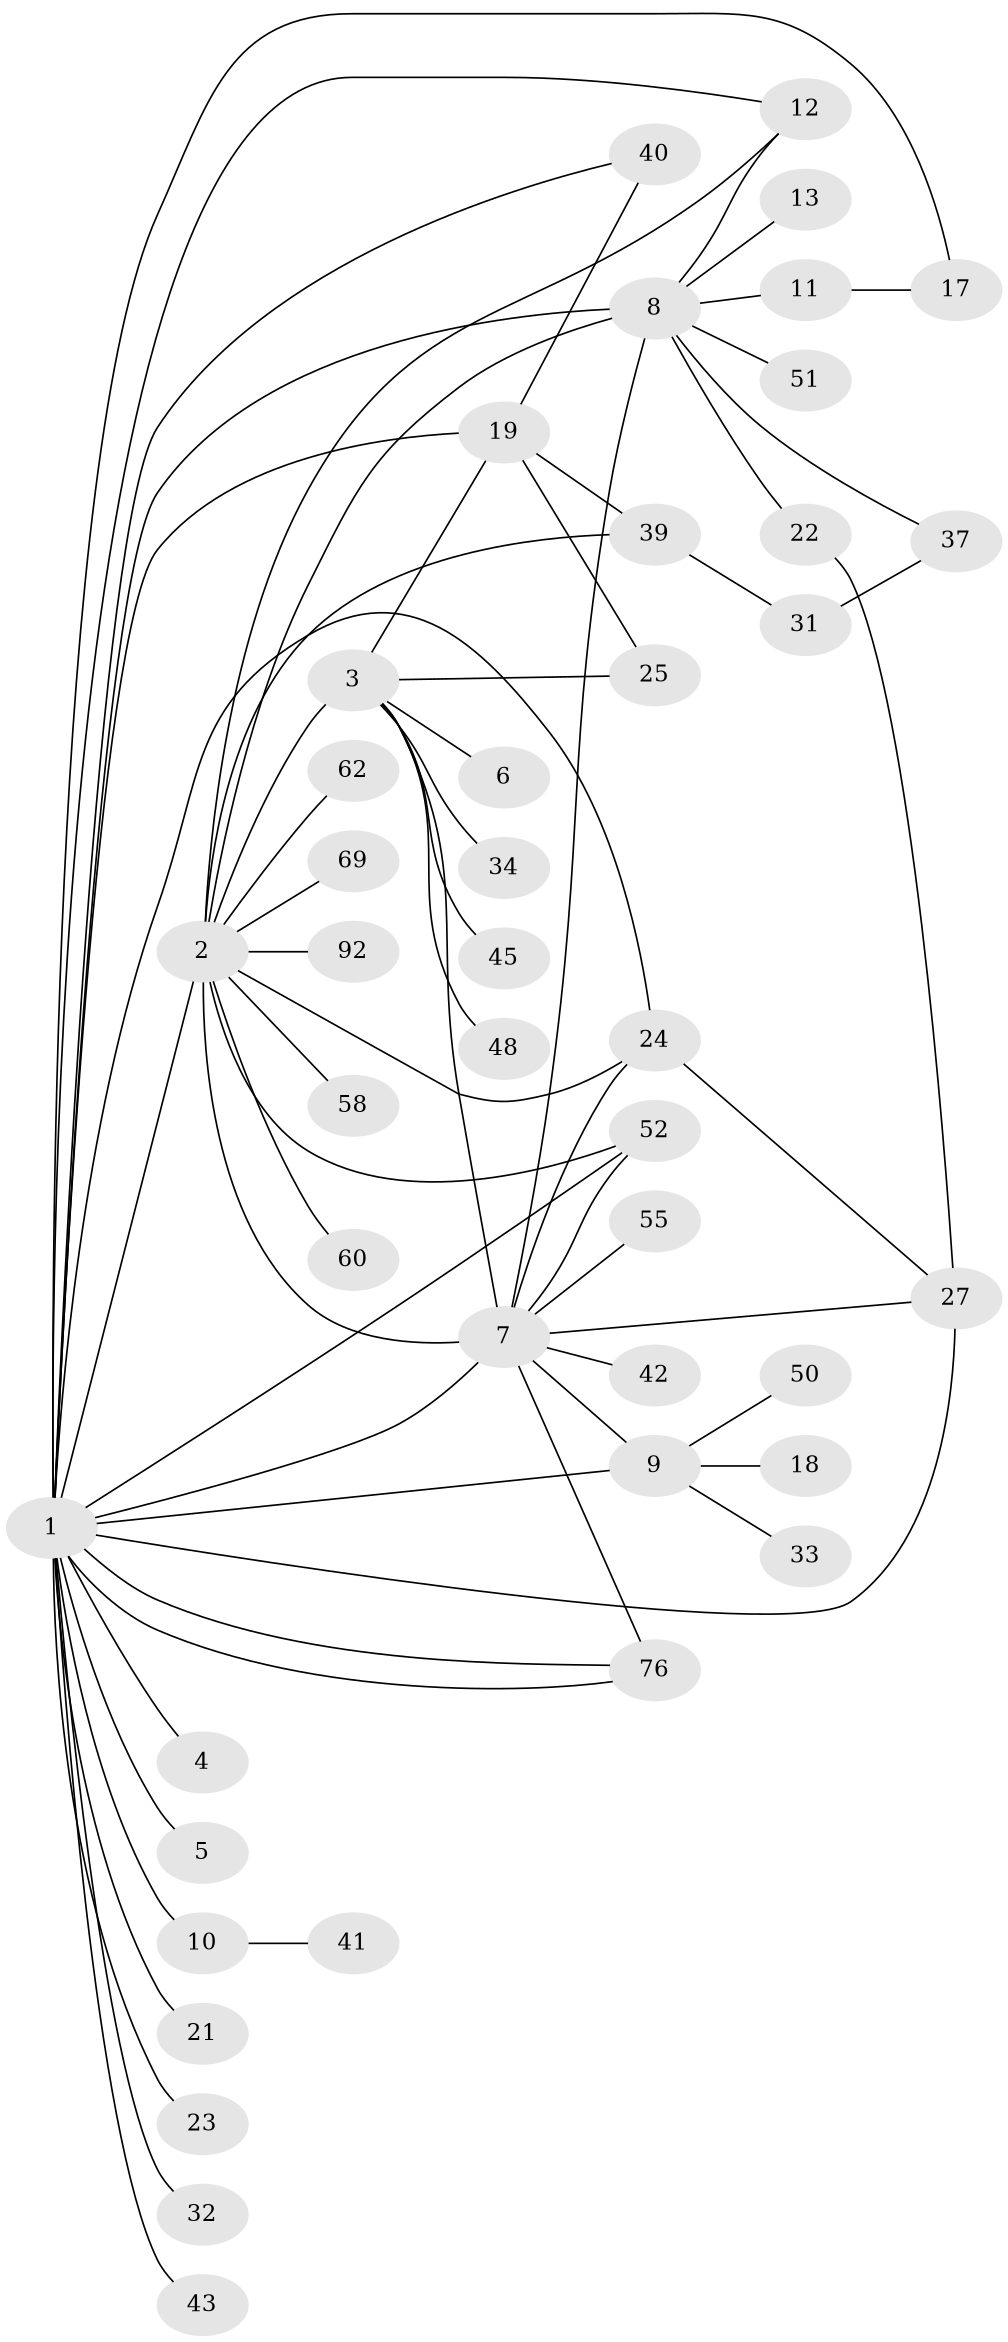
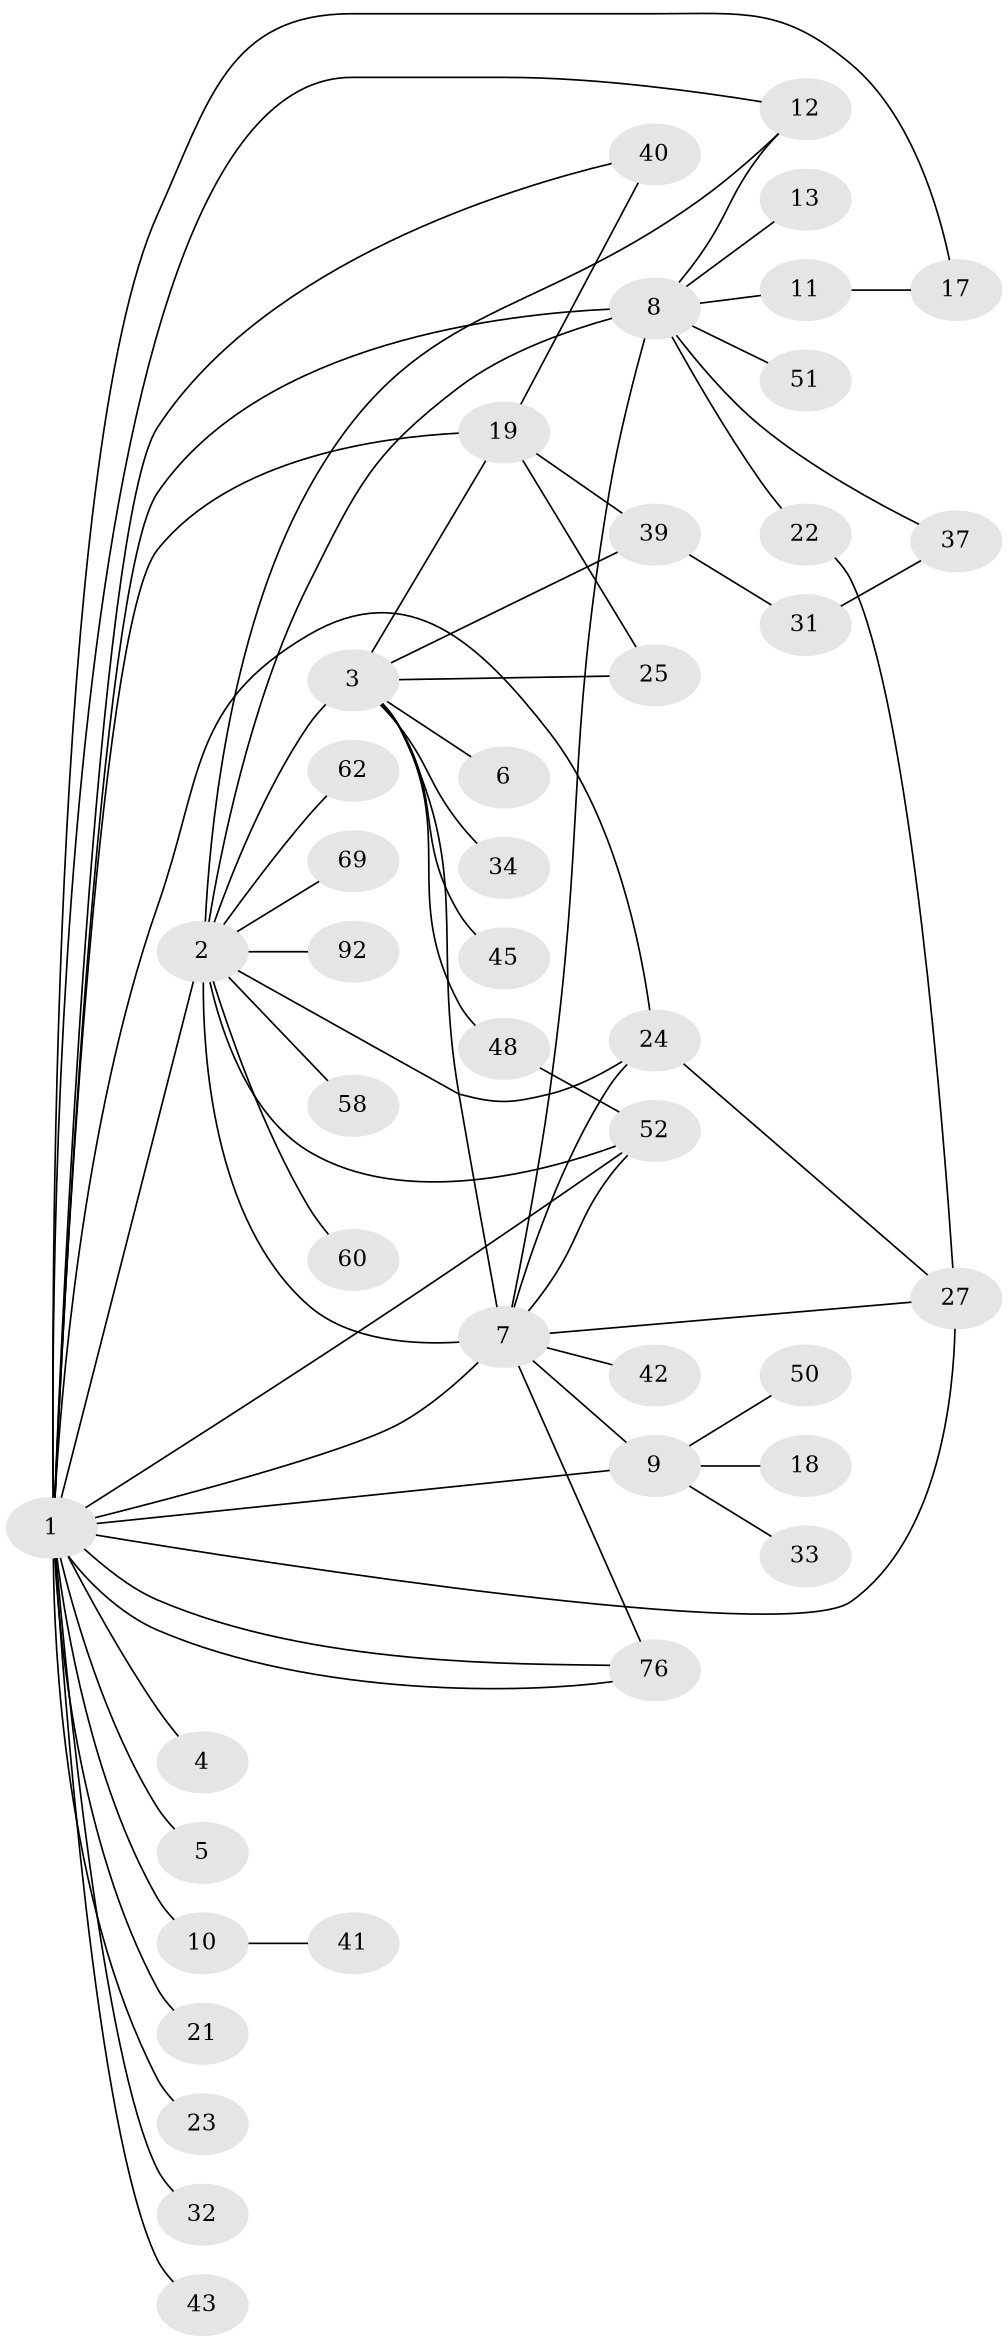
(338, 610) -> (504, 607)
none -> (586, 1093)
(655, 1221) -> none
